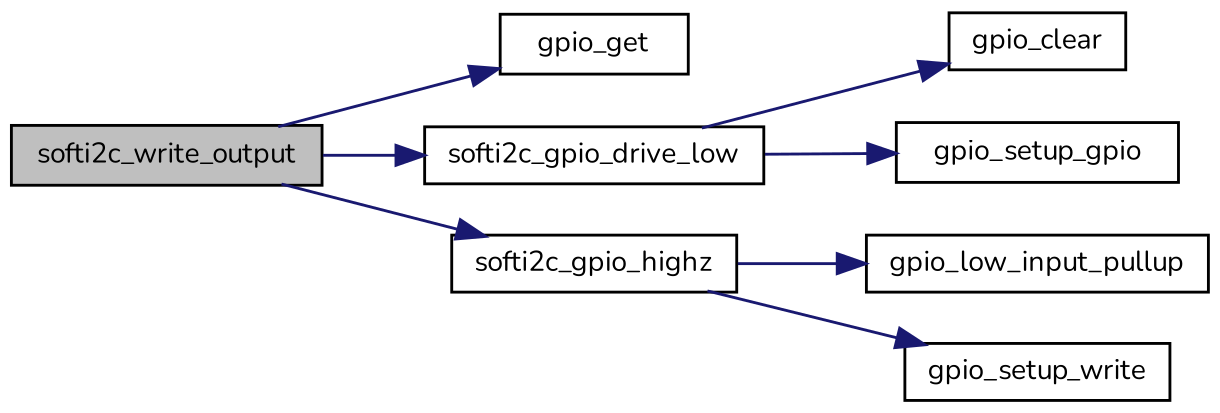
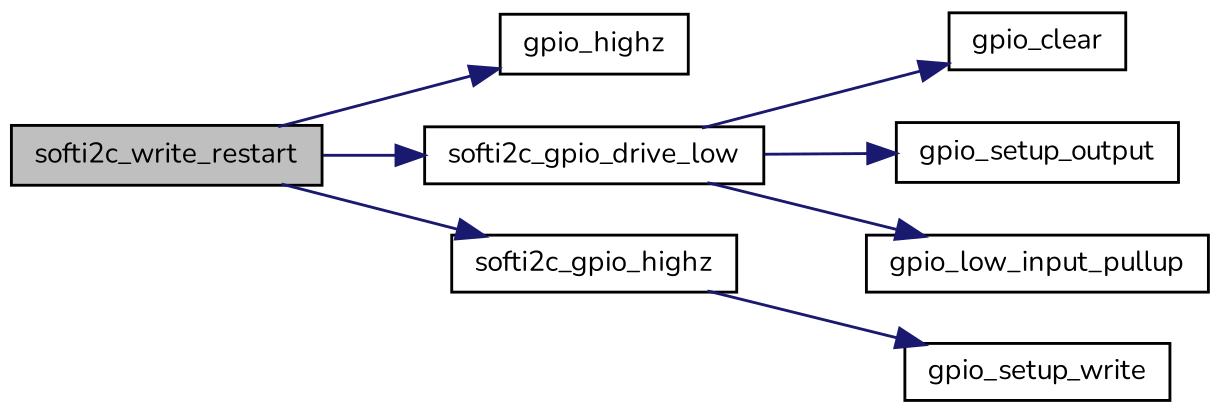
(594, 44) -> (594, 44)
(1037, 152) -> (1037, 152)
(167, 155) -> (167, 155)
(787, 264) -> (802, 206)
